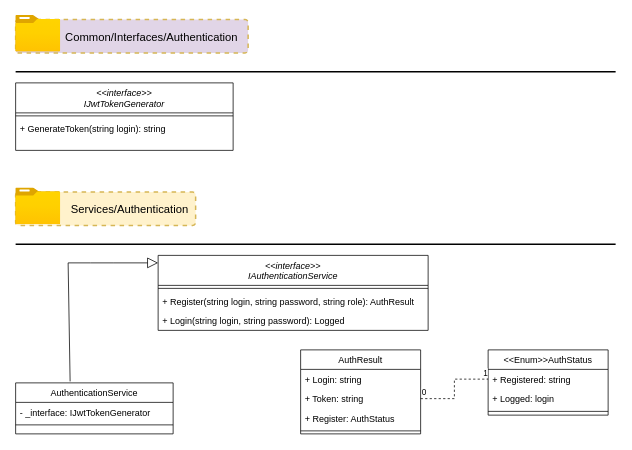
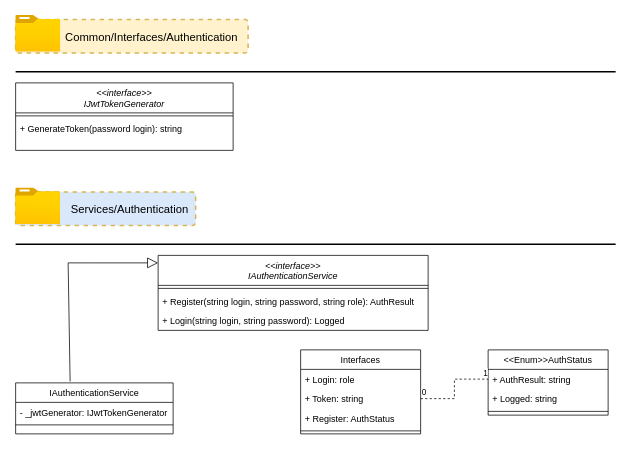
(132, 36) -> (132, 36)
(103, 129) -> (110, 129)
(105, 209) -> (105, 209)
(360, 360) -> (360, 360)
(336, 380) -> (331, 380)
(537, 380) -> (537, 380)
(94, 393) -> (94, 393)
(524, 399) -> (528, 399)
(95, 413) -> (104, 413)
